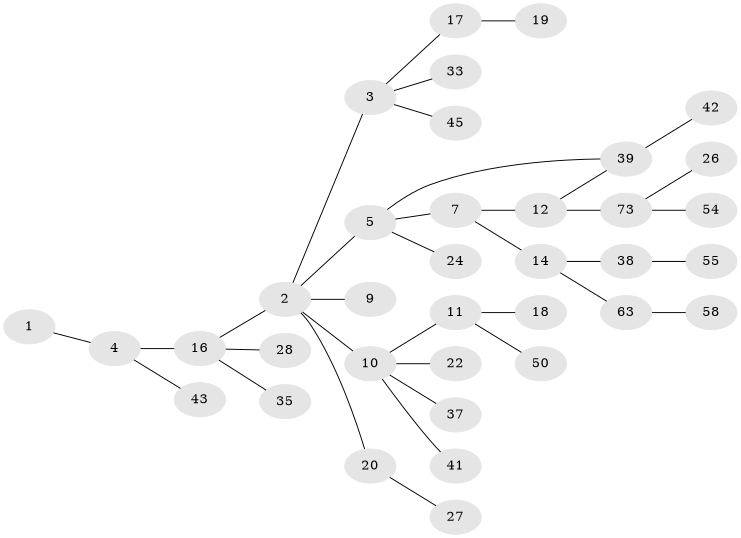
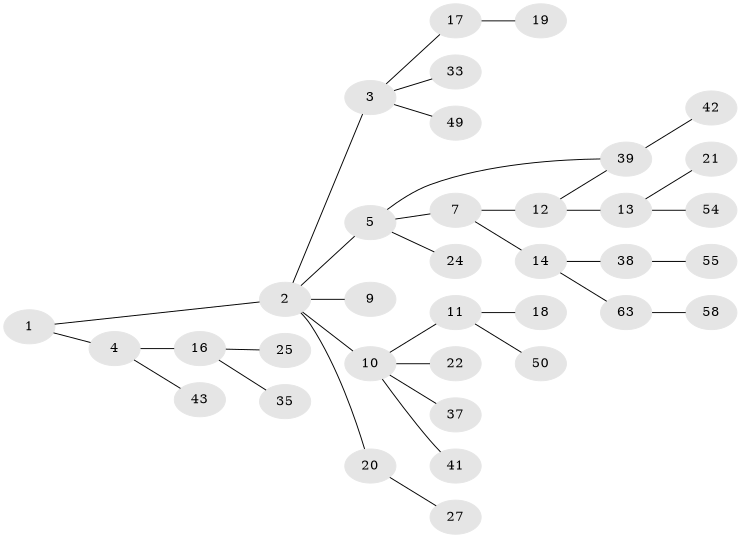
(456, 123) -> (456, 123)
(711, 159) -> (711, 159)
(626, 210) -> (626, 210)
(243, 324) -> (157, 313)
(285, 350) -> (285, 350)
